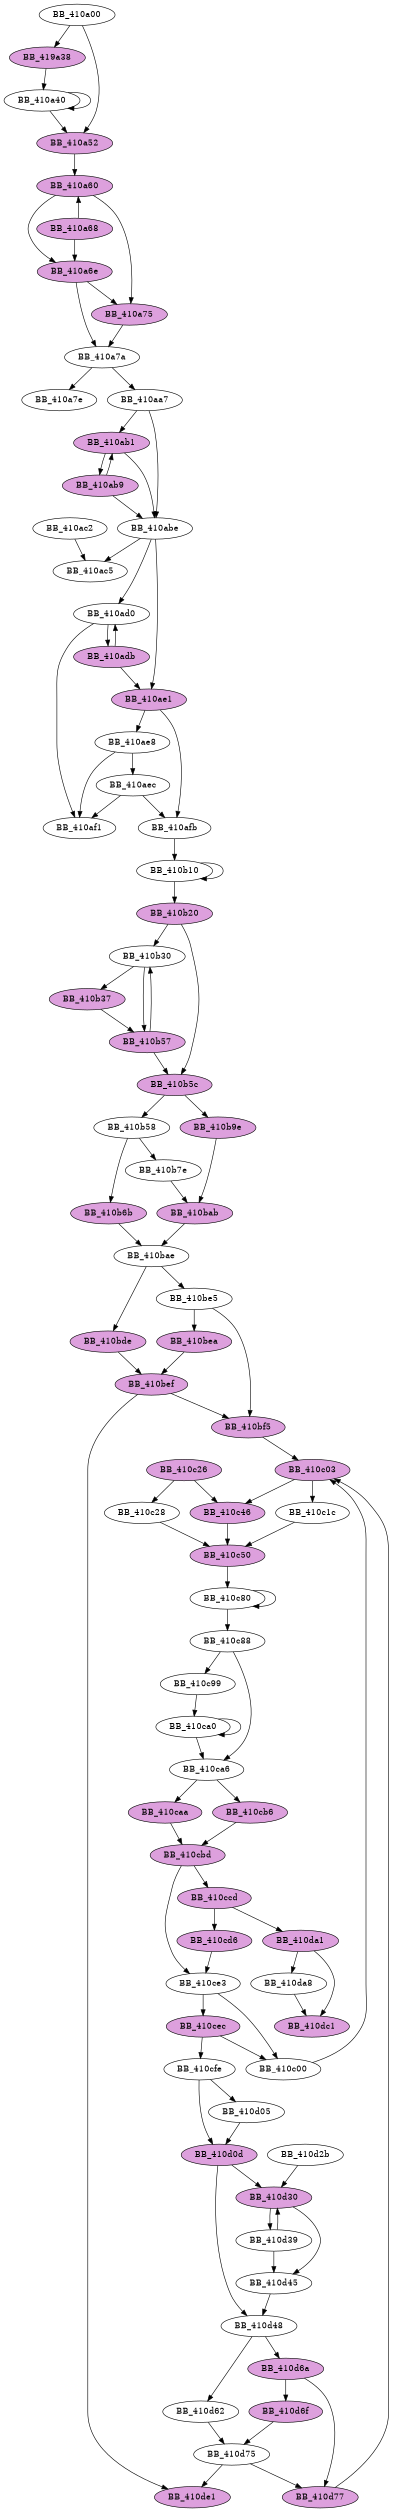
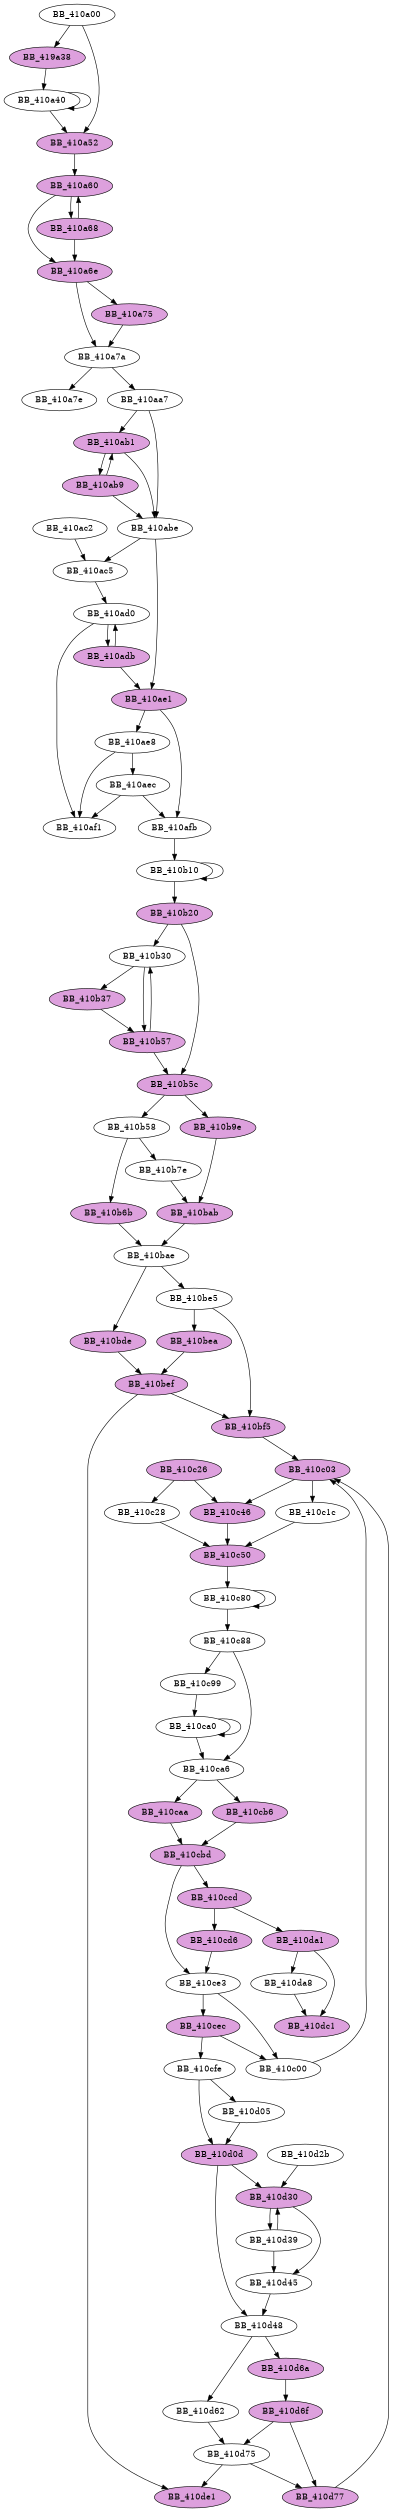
(127, 240) -> (71, 204)
(138, 570) -> (99, 590)
(334, 2424) -> (302, 2452)
